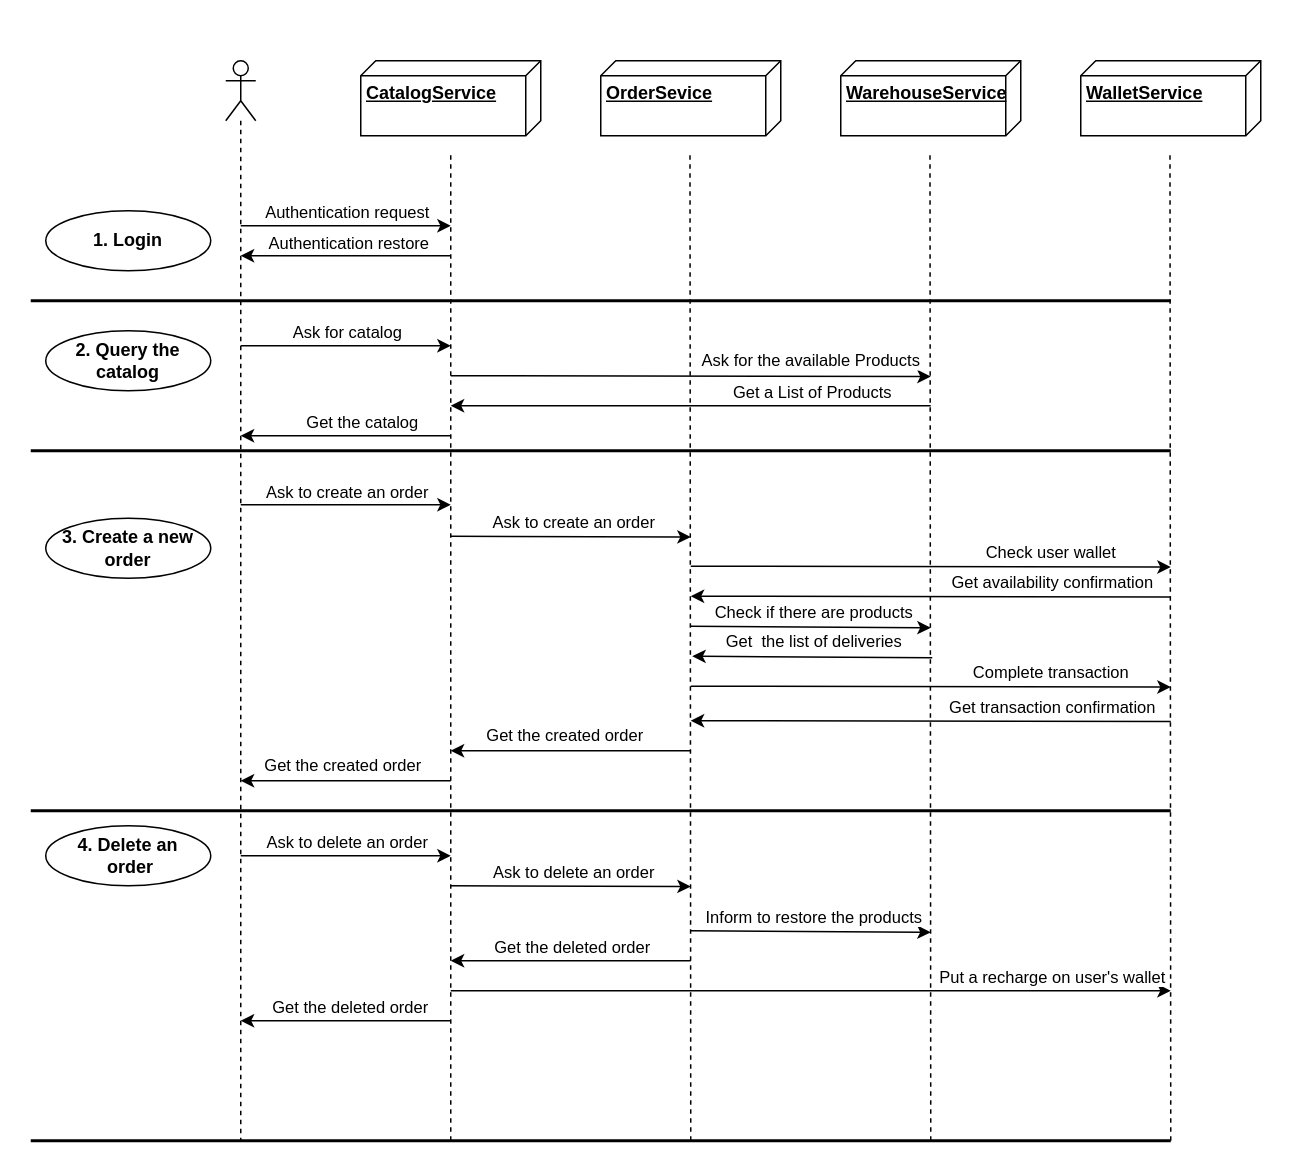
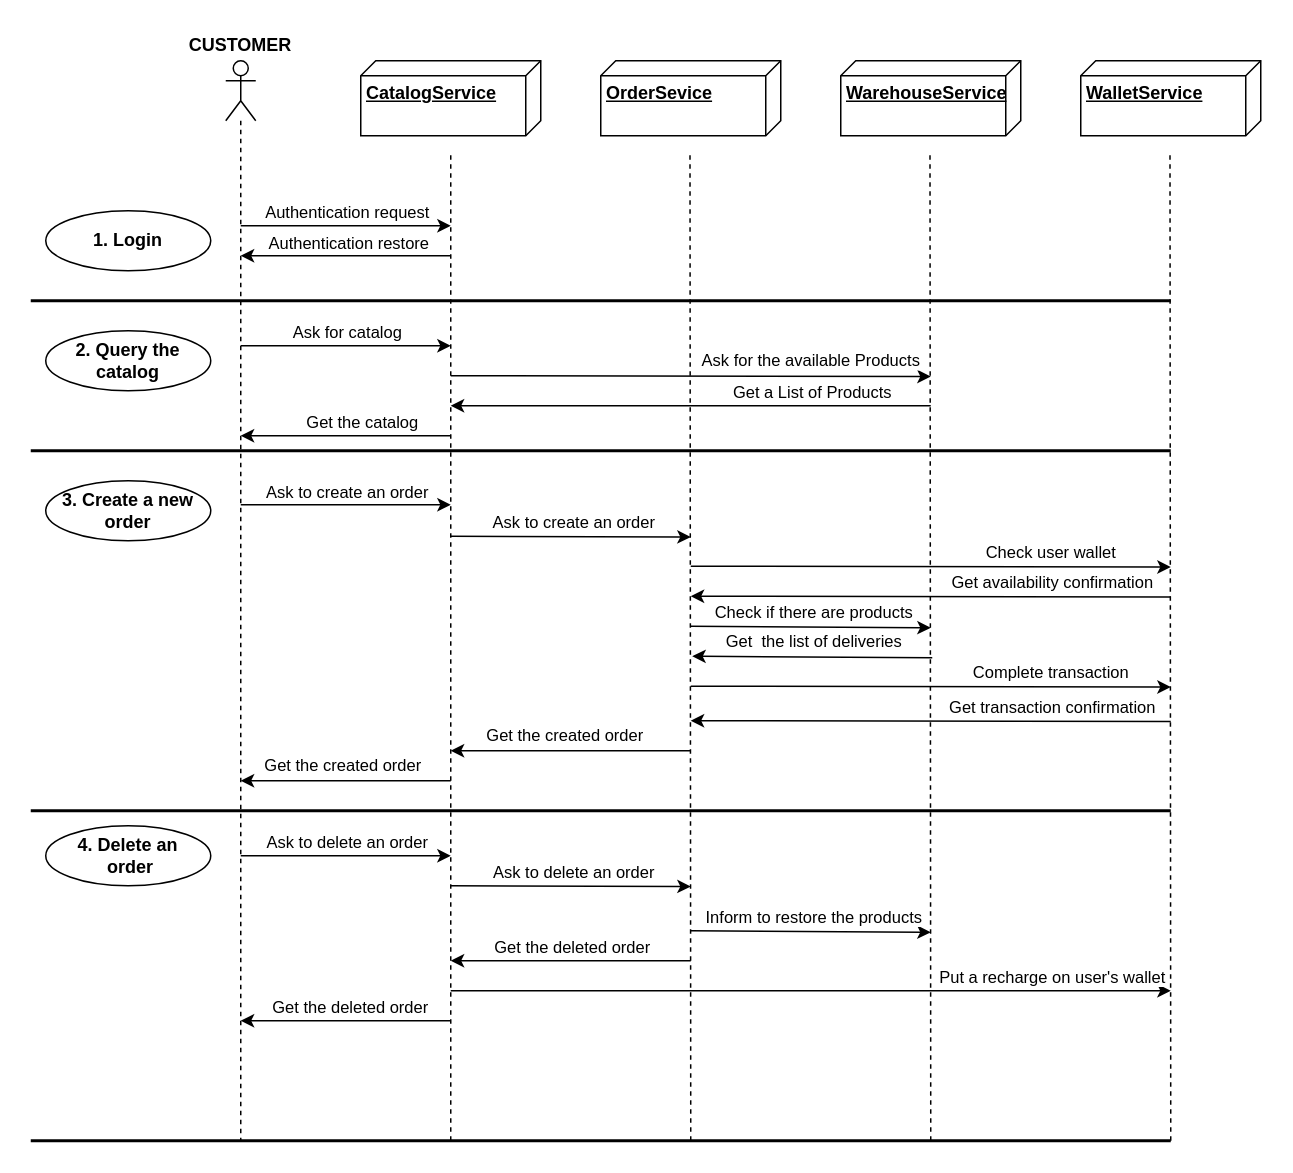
none -> (241, 46)
(128, 548) -> (128, 511)
